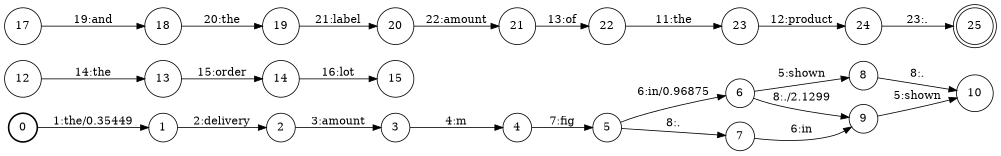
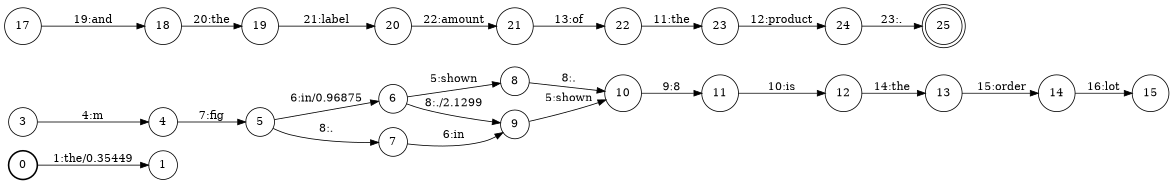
none -> (720, 93)
(281, 128) -> none
